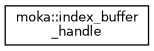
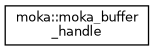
(77, 25) -> (77, 25)
